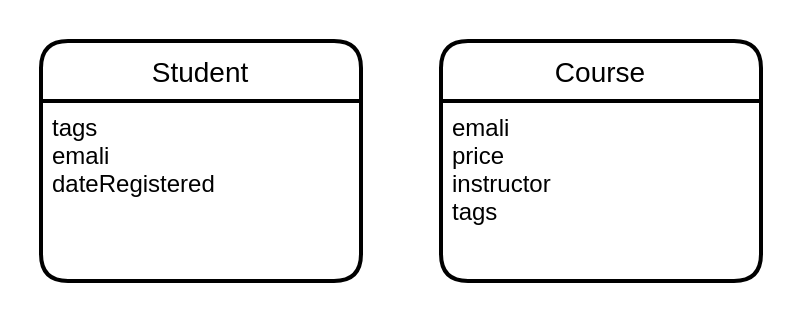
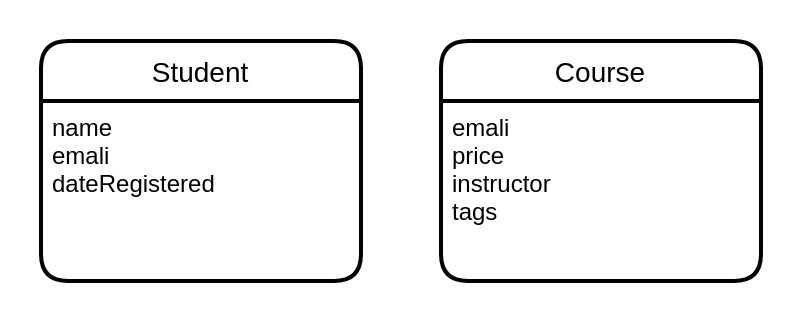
(79, 128) -> (79, 128)
